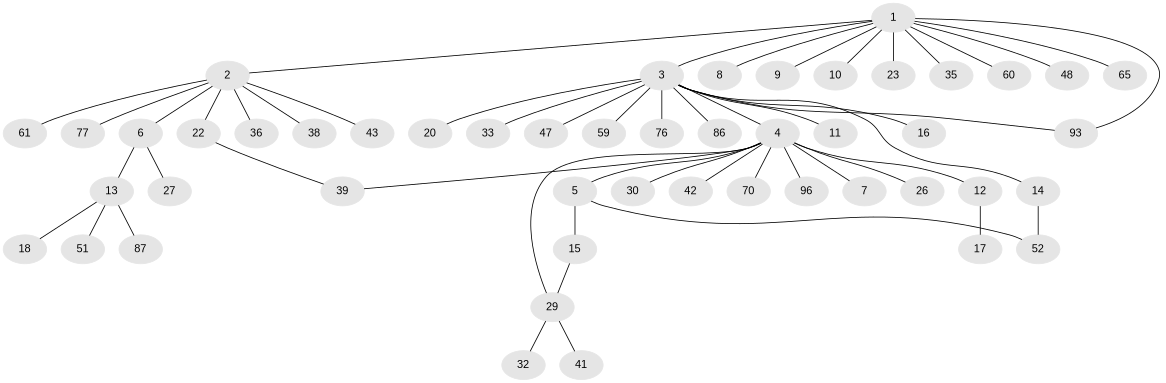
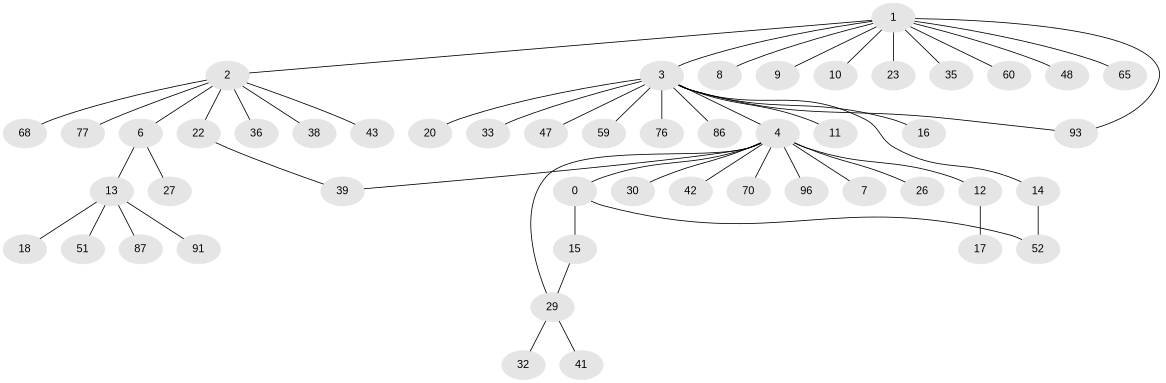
(25, 133) -> (25, 133)
(575, 191) -> (575, 191)
none -> (199, 249)
